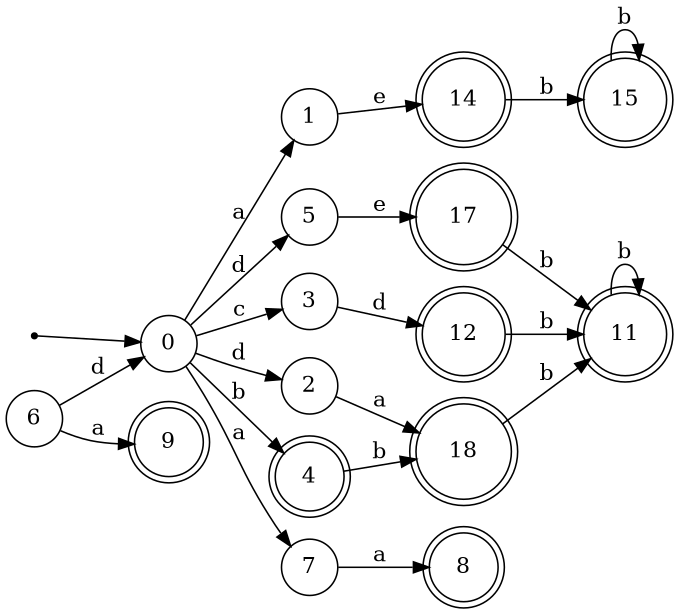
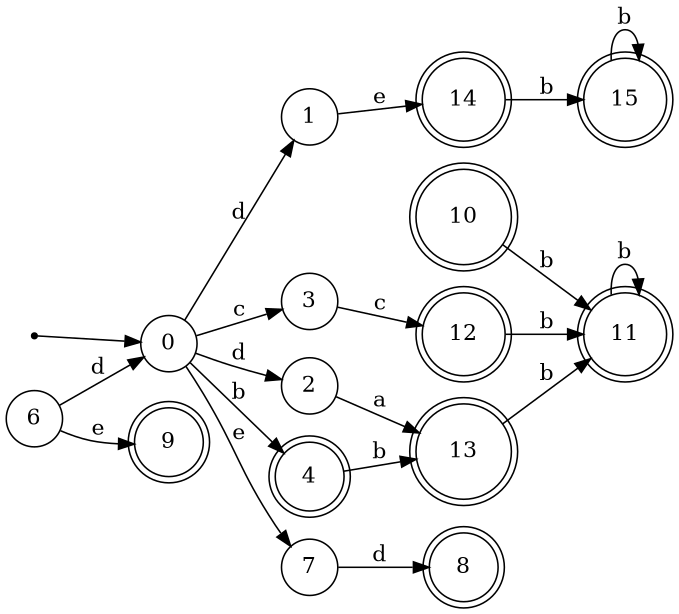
(239, 213) -> (239, 213)
(310, 217) -> none
(464, 217) -> (464, 217)
(380, 304) -> (380, 304)
(99, 429) -> (99, 429)
(239, 434) -> (239, 434)
(464, 452) -> (464, 452)
(380, 556) -> (380, 556)
